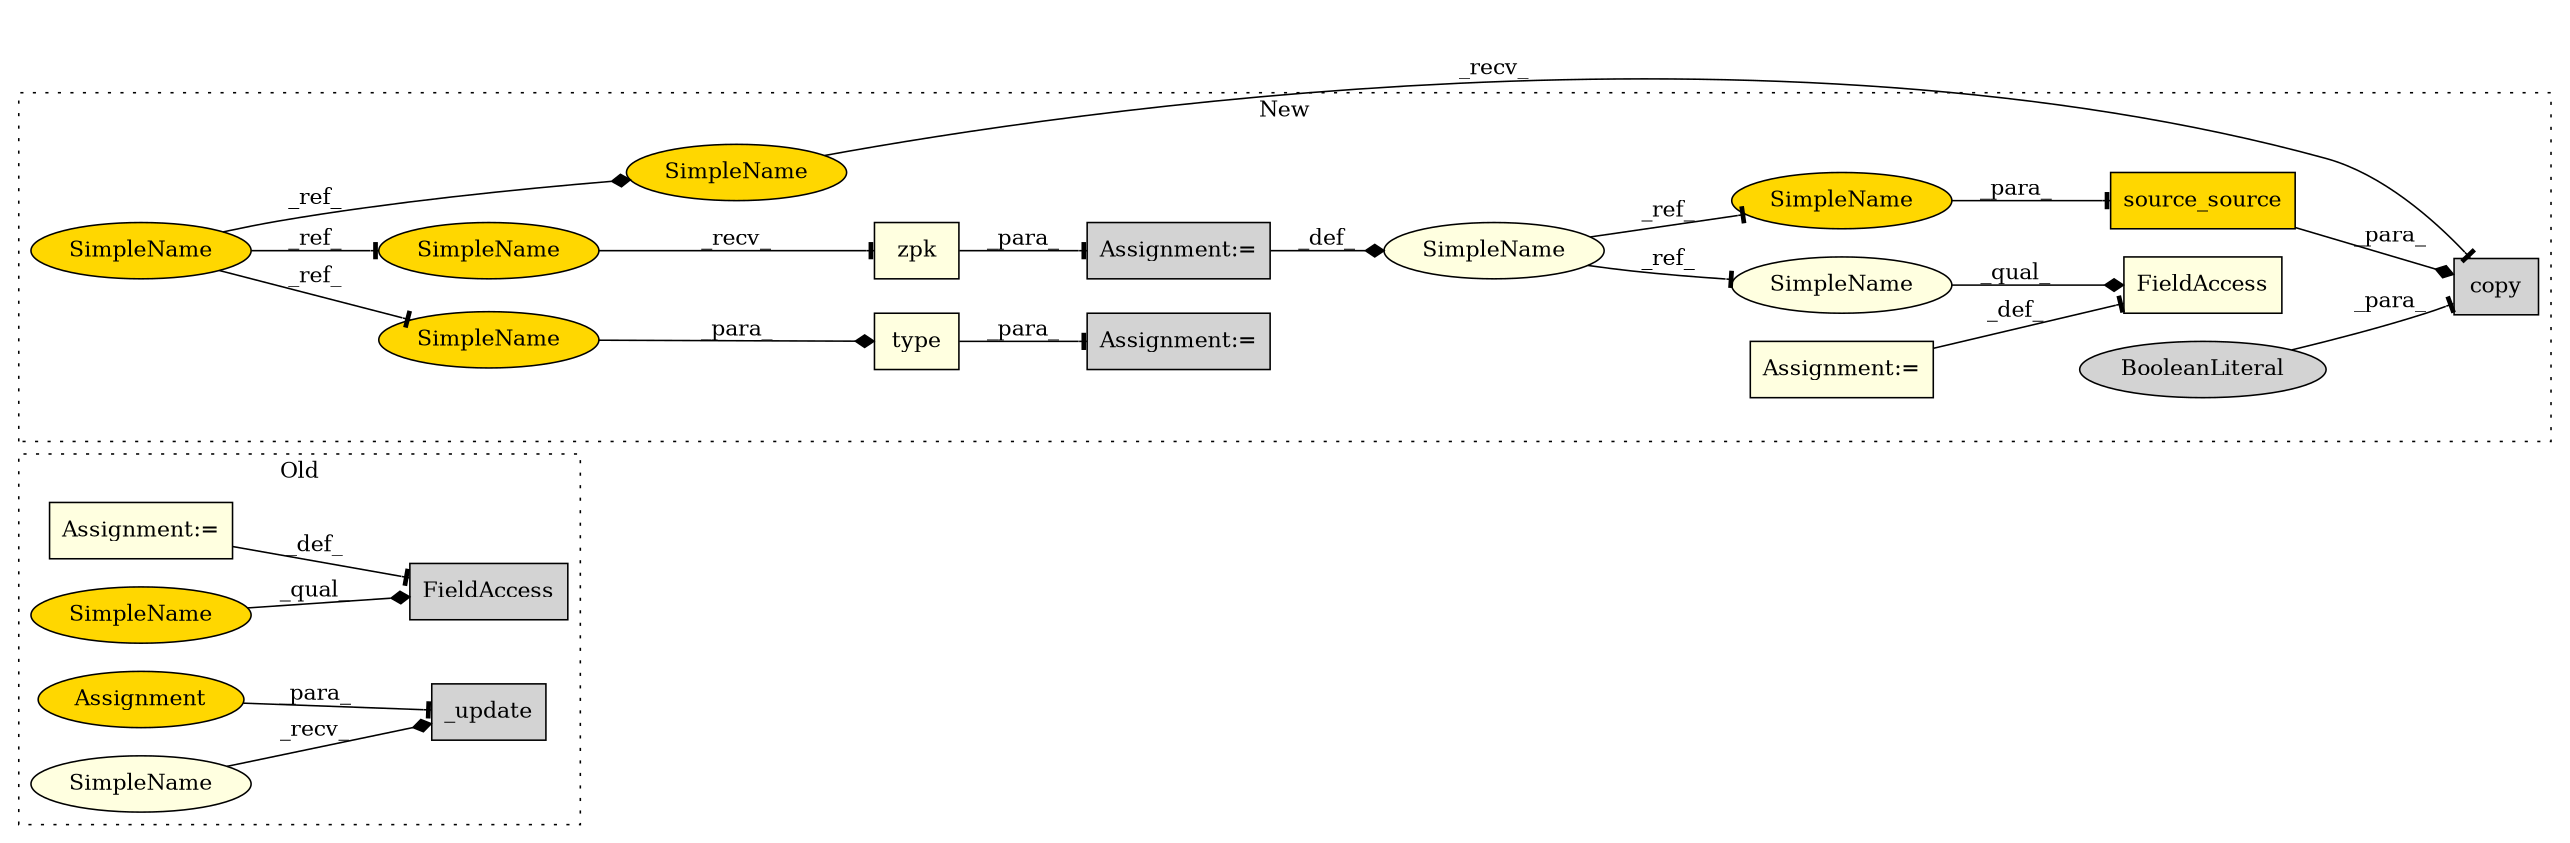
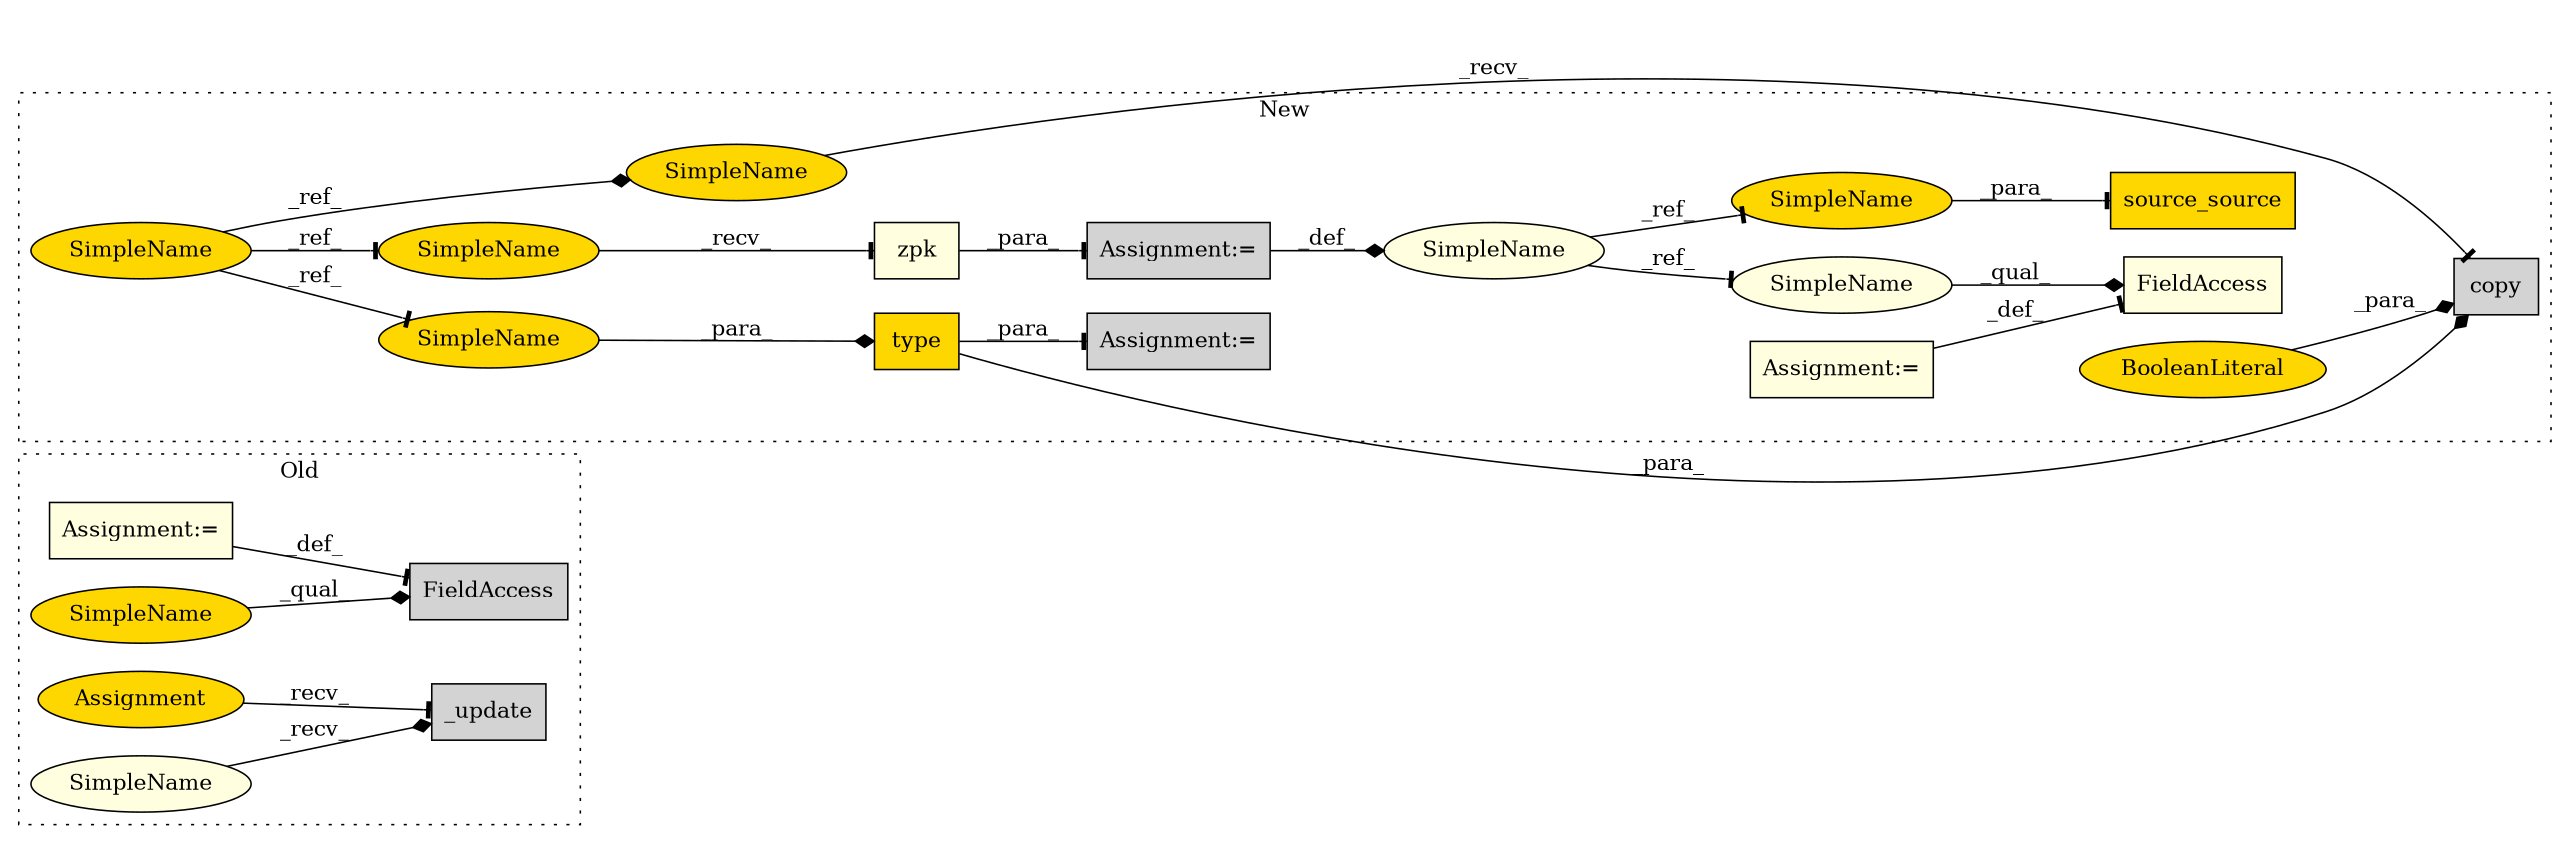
(2365, 248) -> (1717, 480)
(2369, 330) -> (2369, 330)
(917, 341) -> (917, 341)
(2203, 370) -> (2203, 370)
(315, 694) -> (315, 694)
